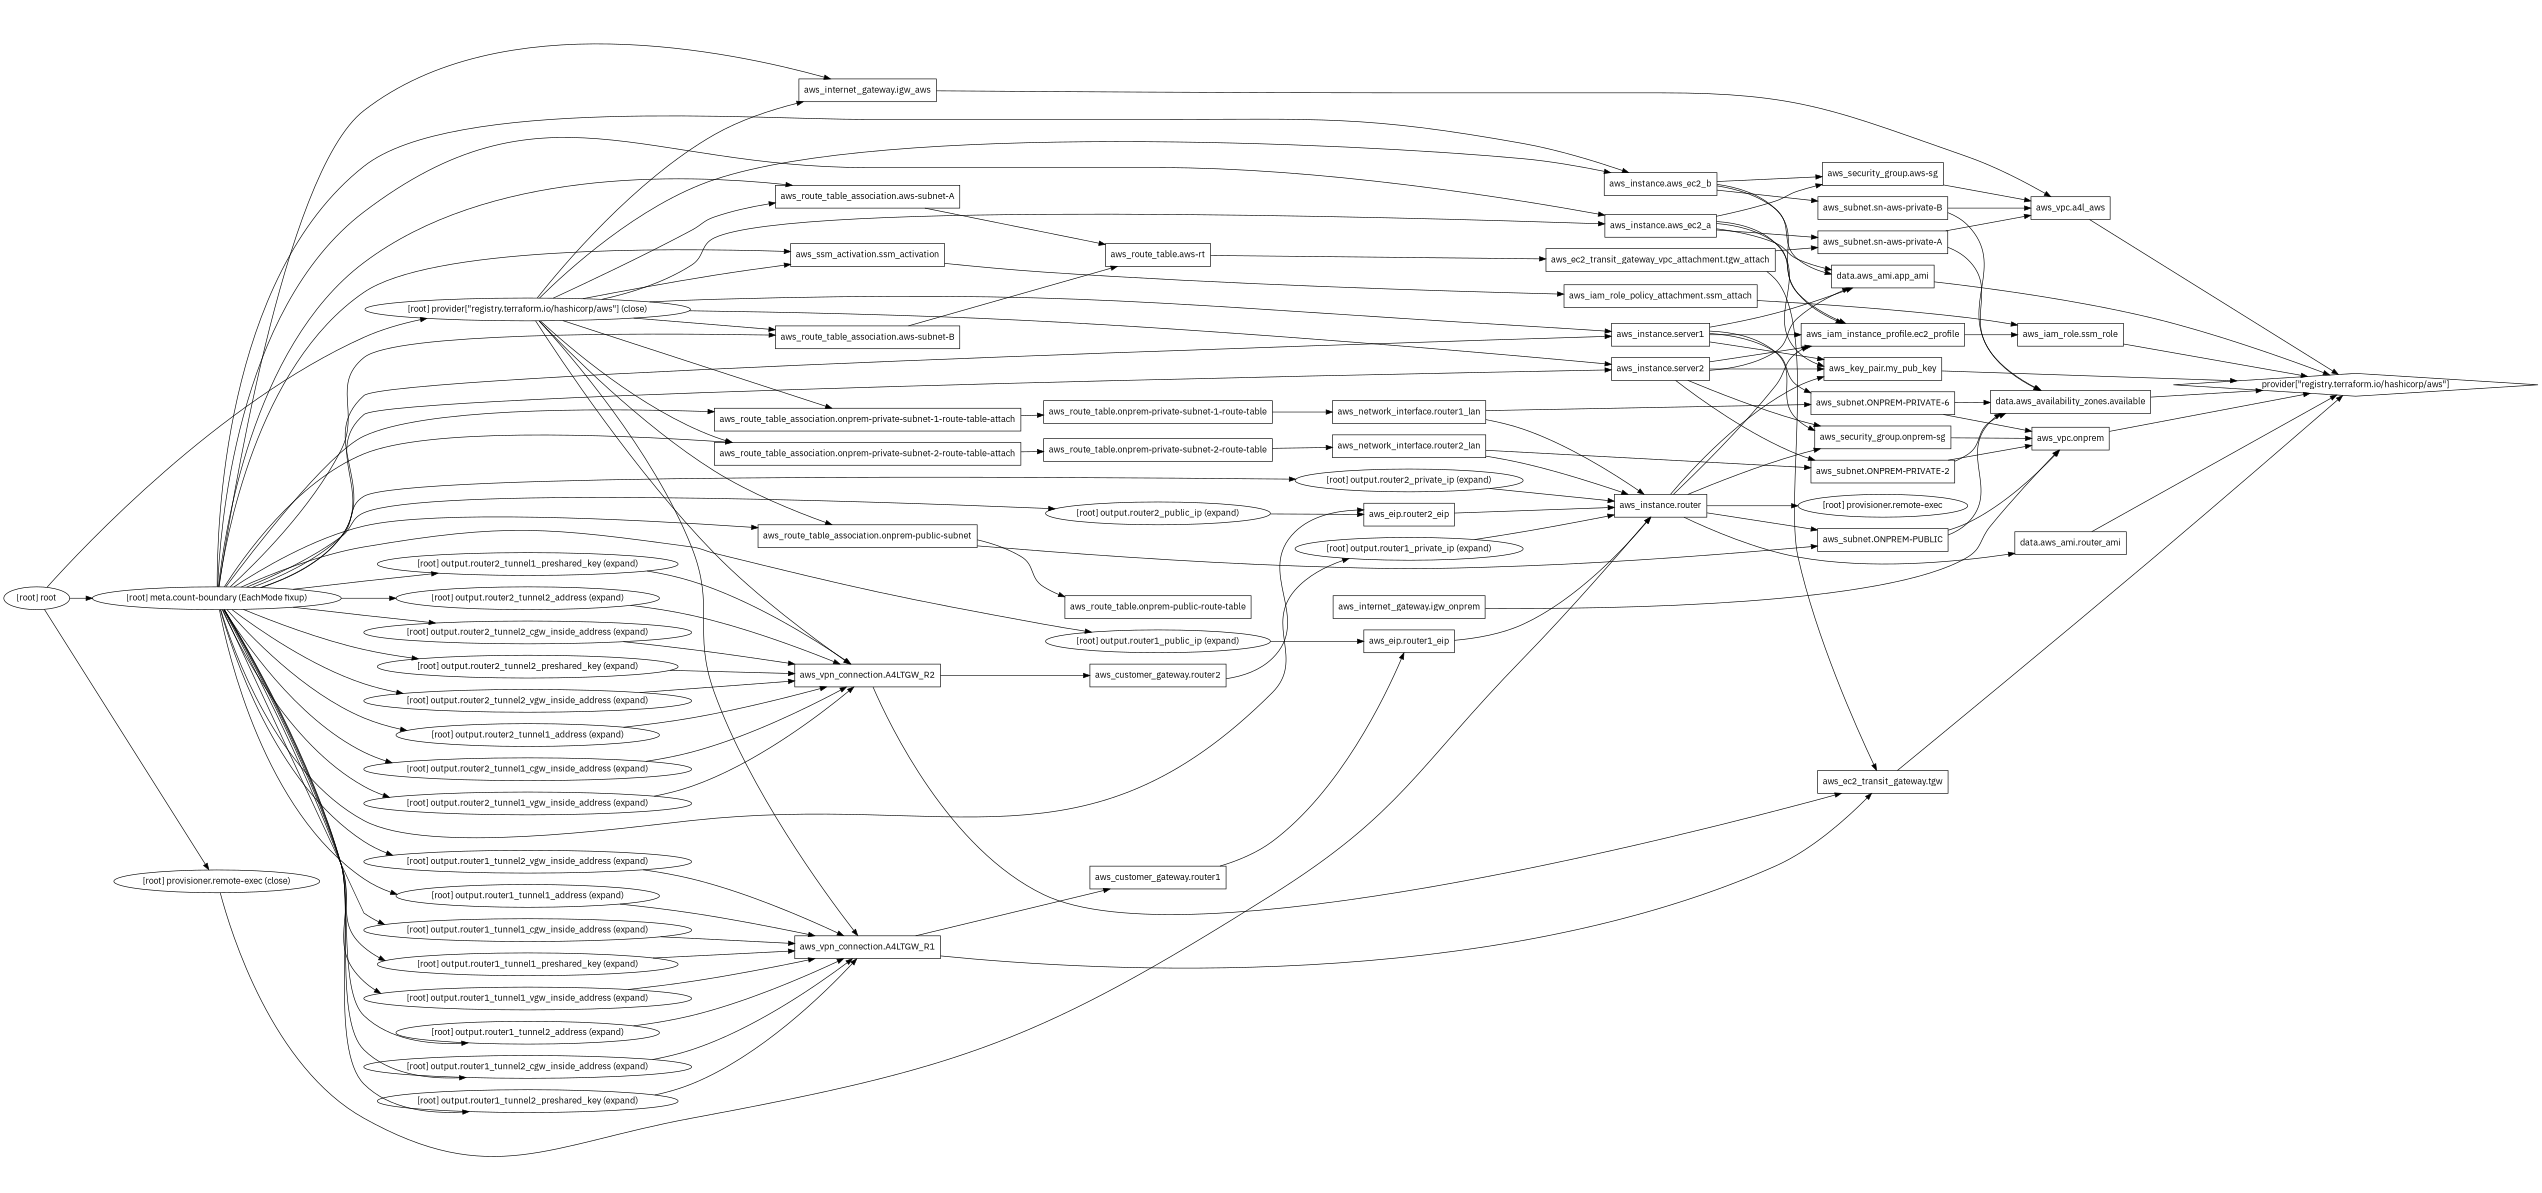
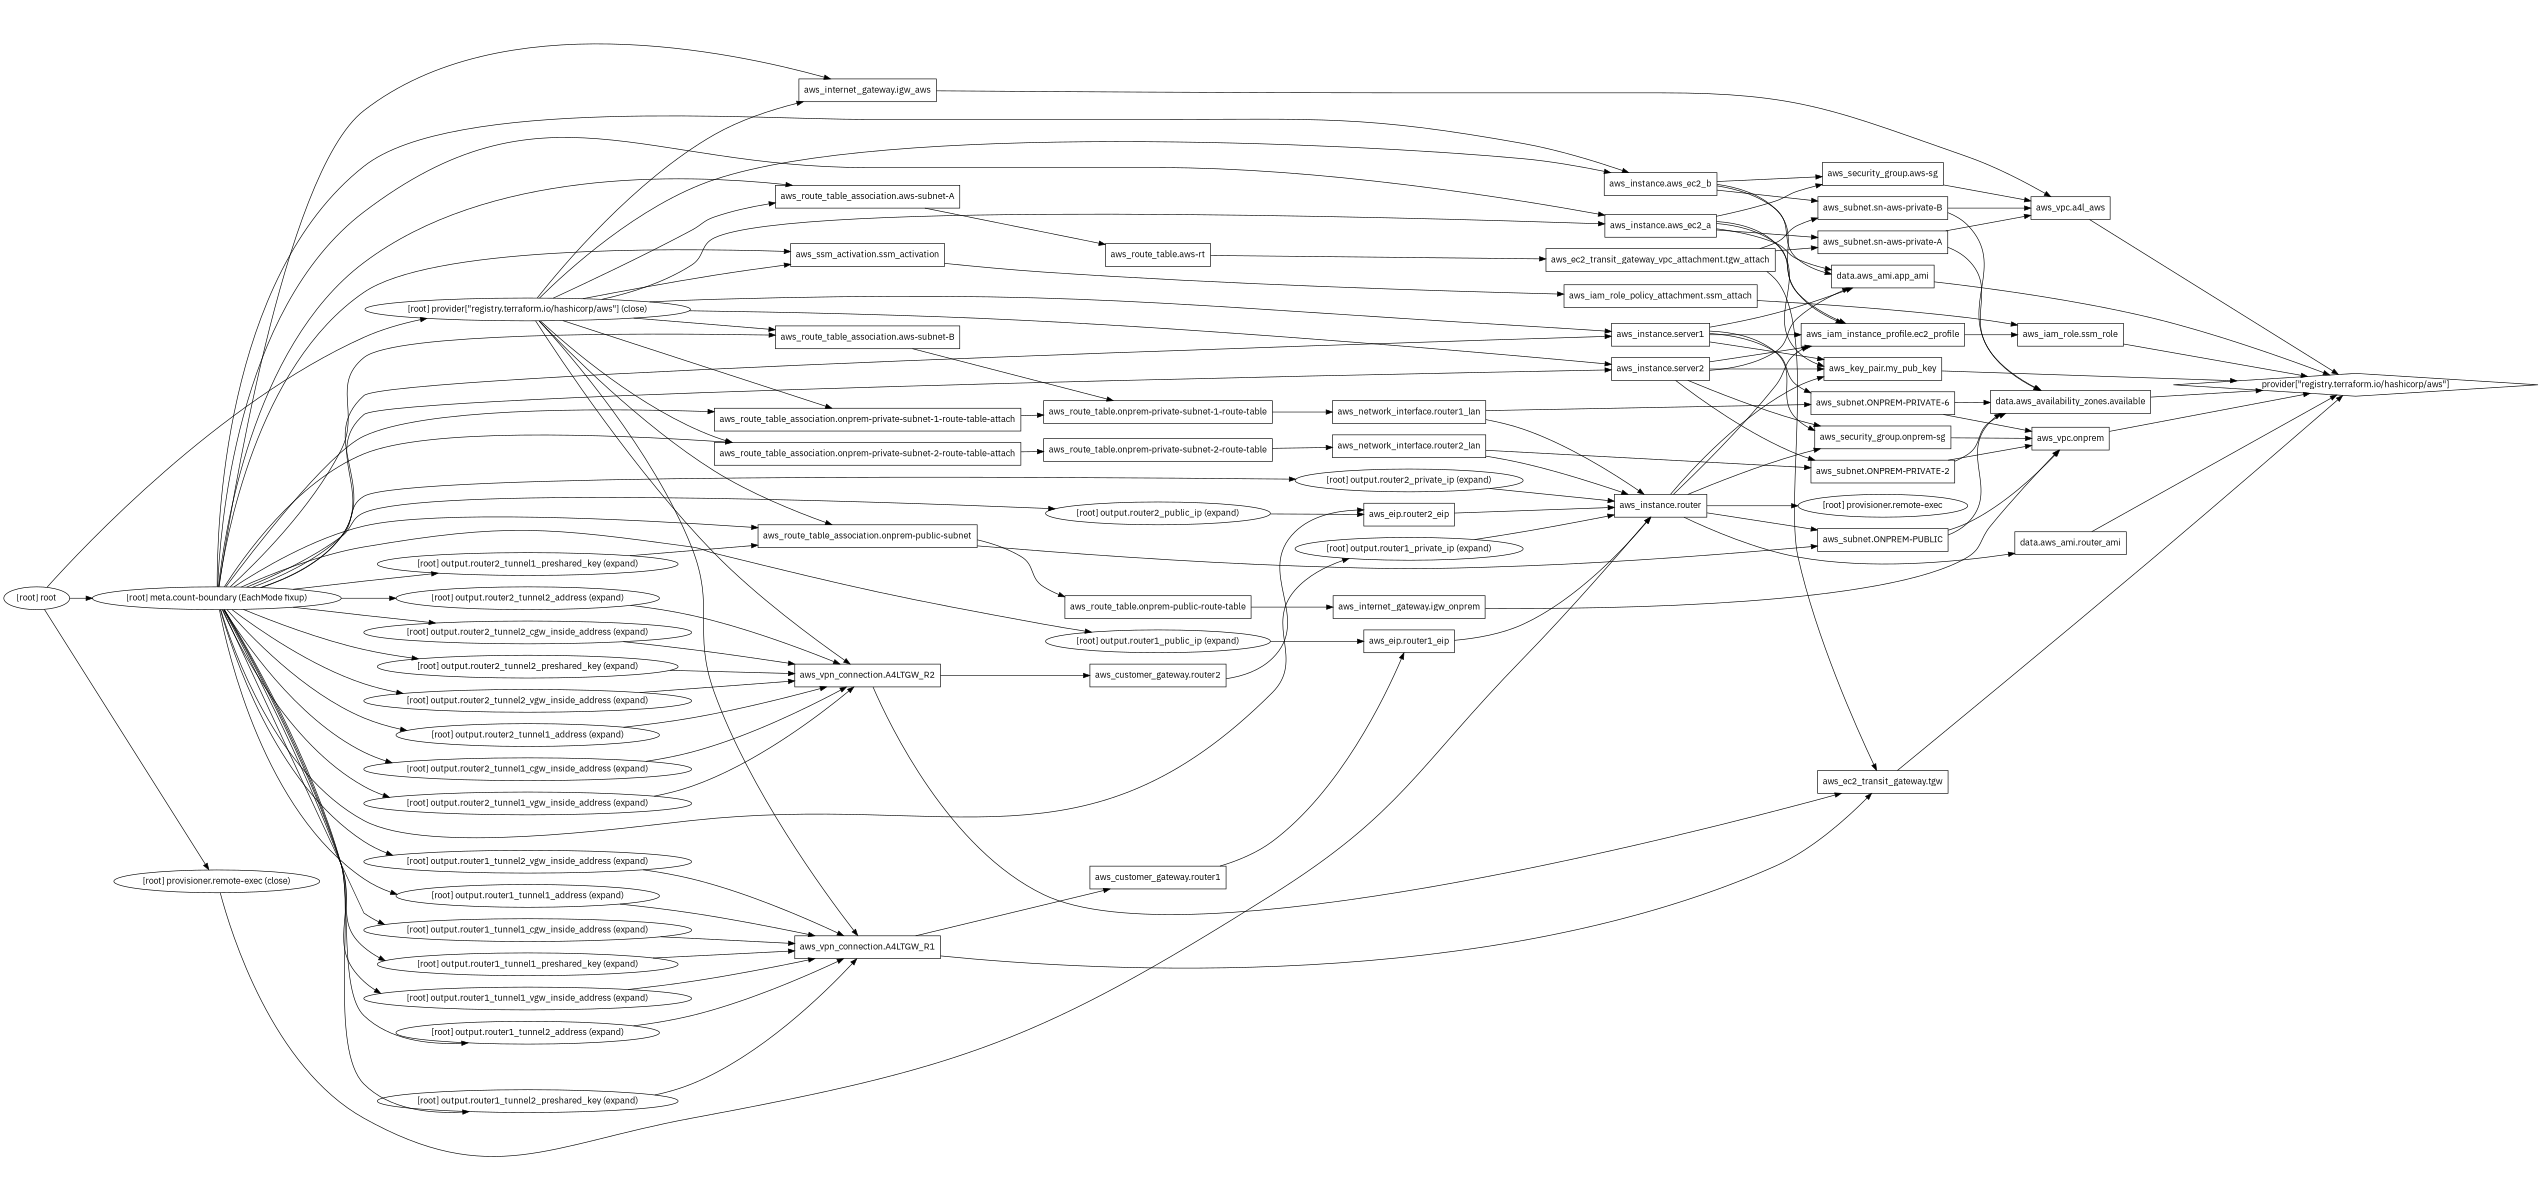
none -> (1782, 239)
(995, 301) -> (1010, 374)
(751, 605) -> (688, 551)
none -> (1291, 607)
(528, 1067) -> none
